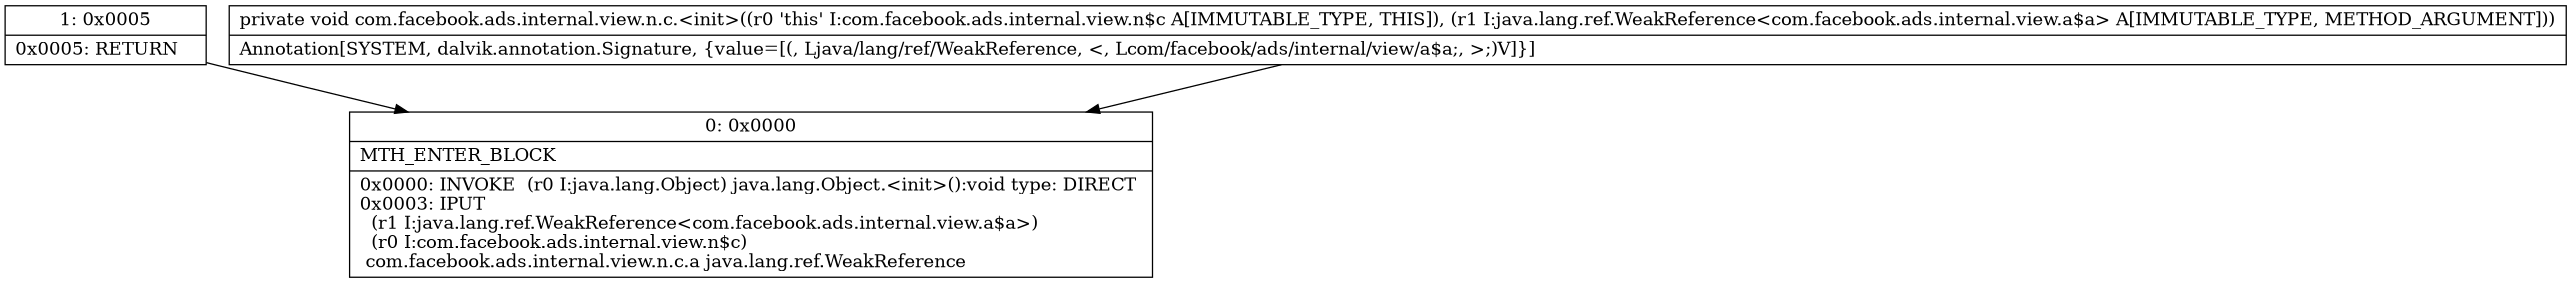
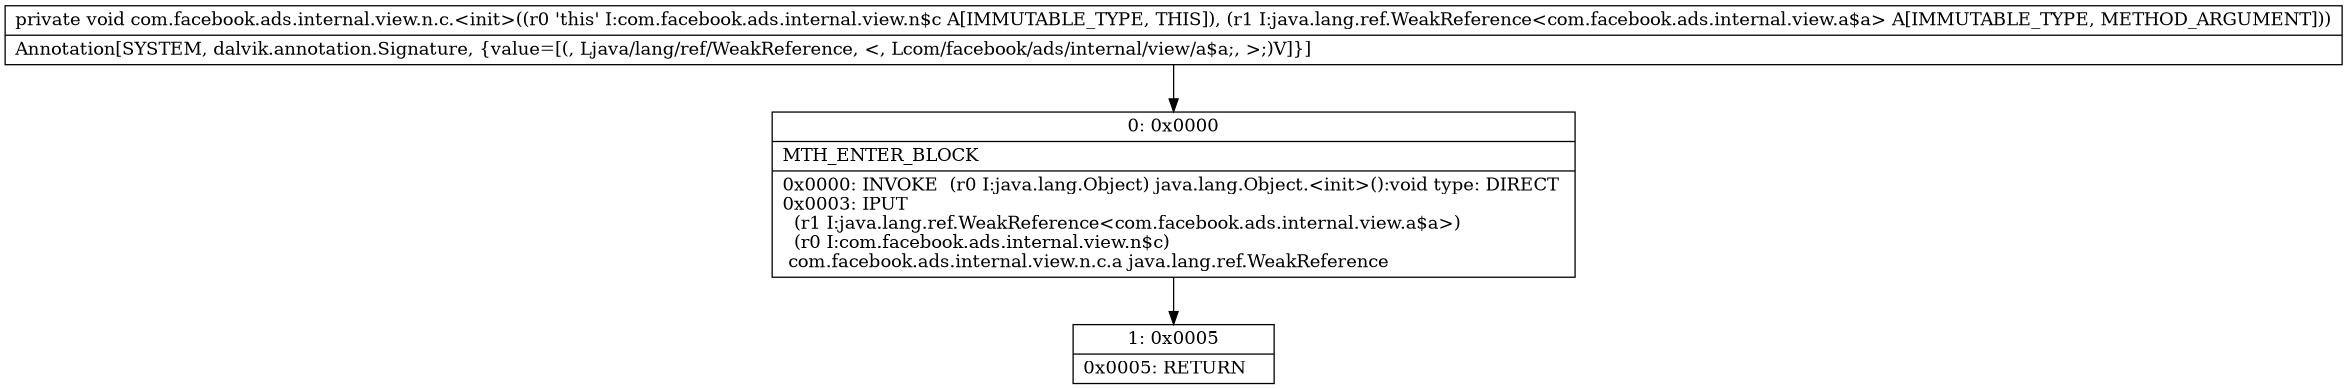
(301, 86) -> (1174, 294)
